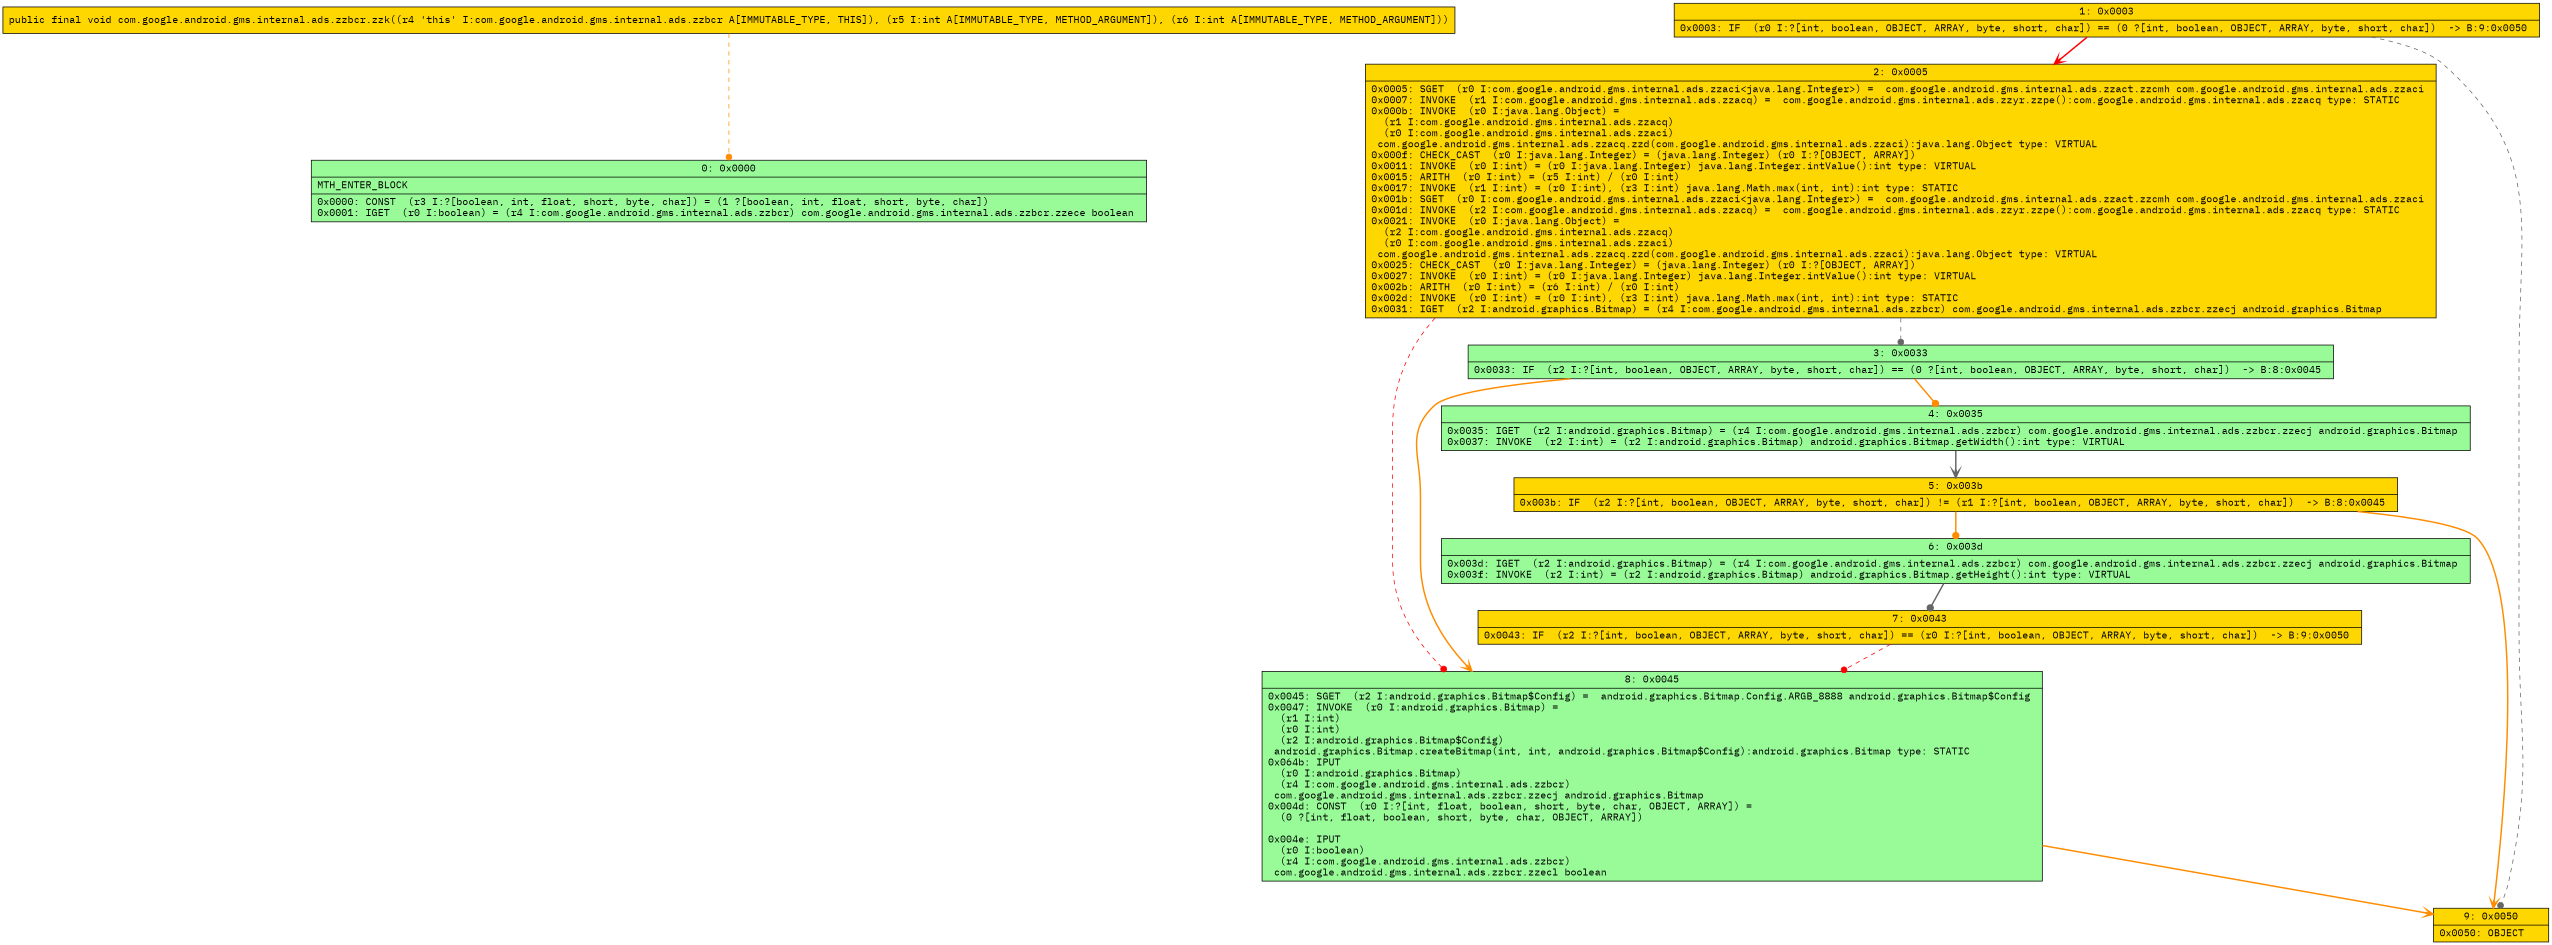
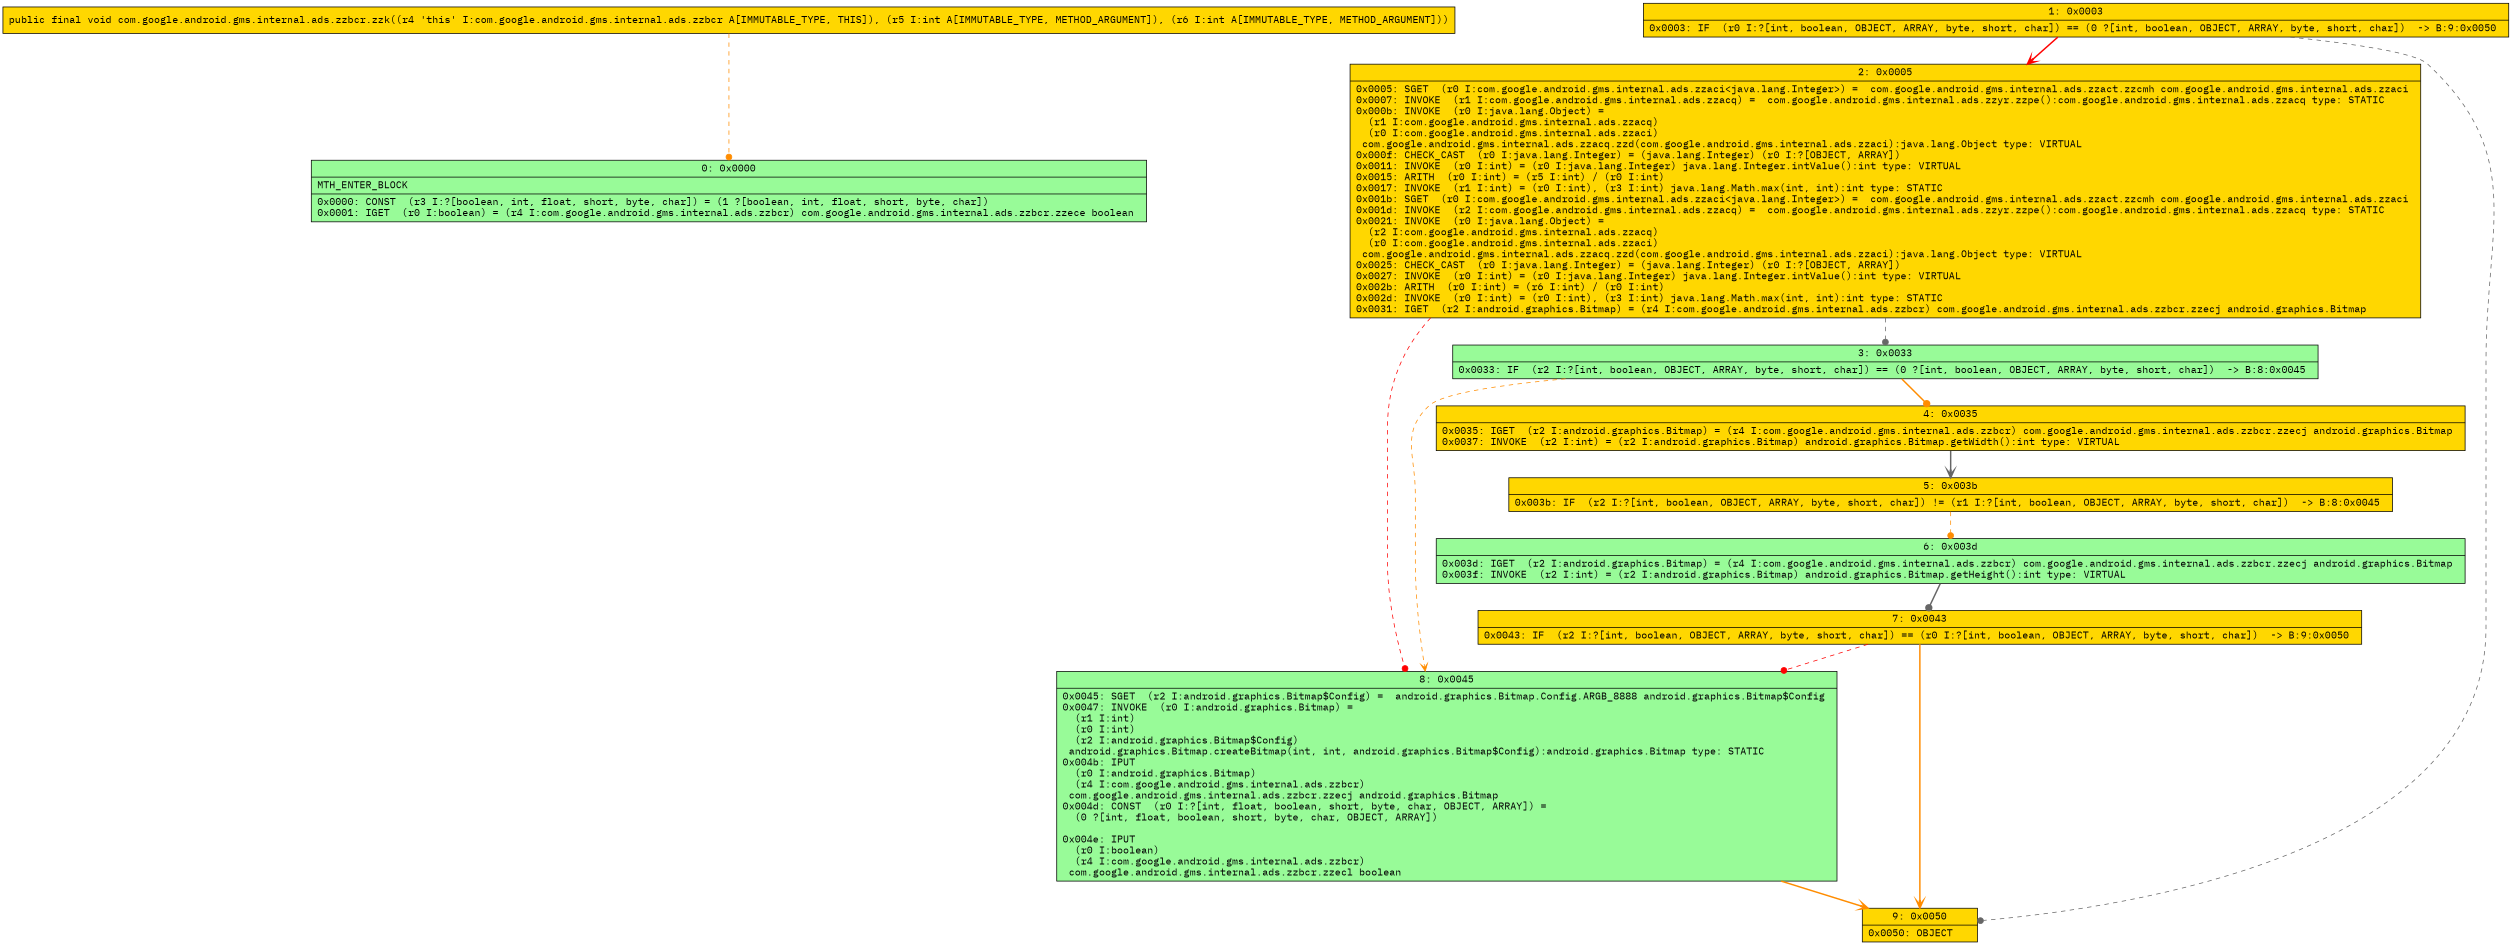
(1956, 428) -> (1951, 428)
(1419, 470) -> (1413, 462)
(1956, 522) -> (1951, 522)
(2507, 655) -> (1920, 772)
(1310, 762) -> (1105, 762)
